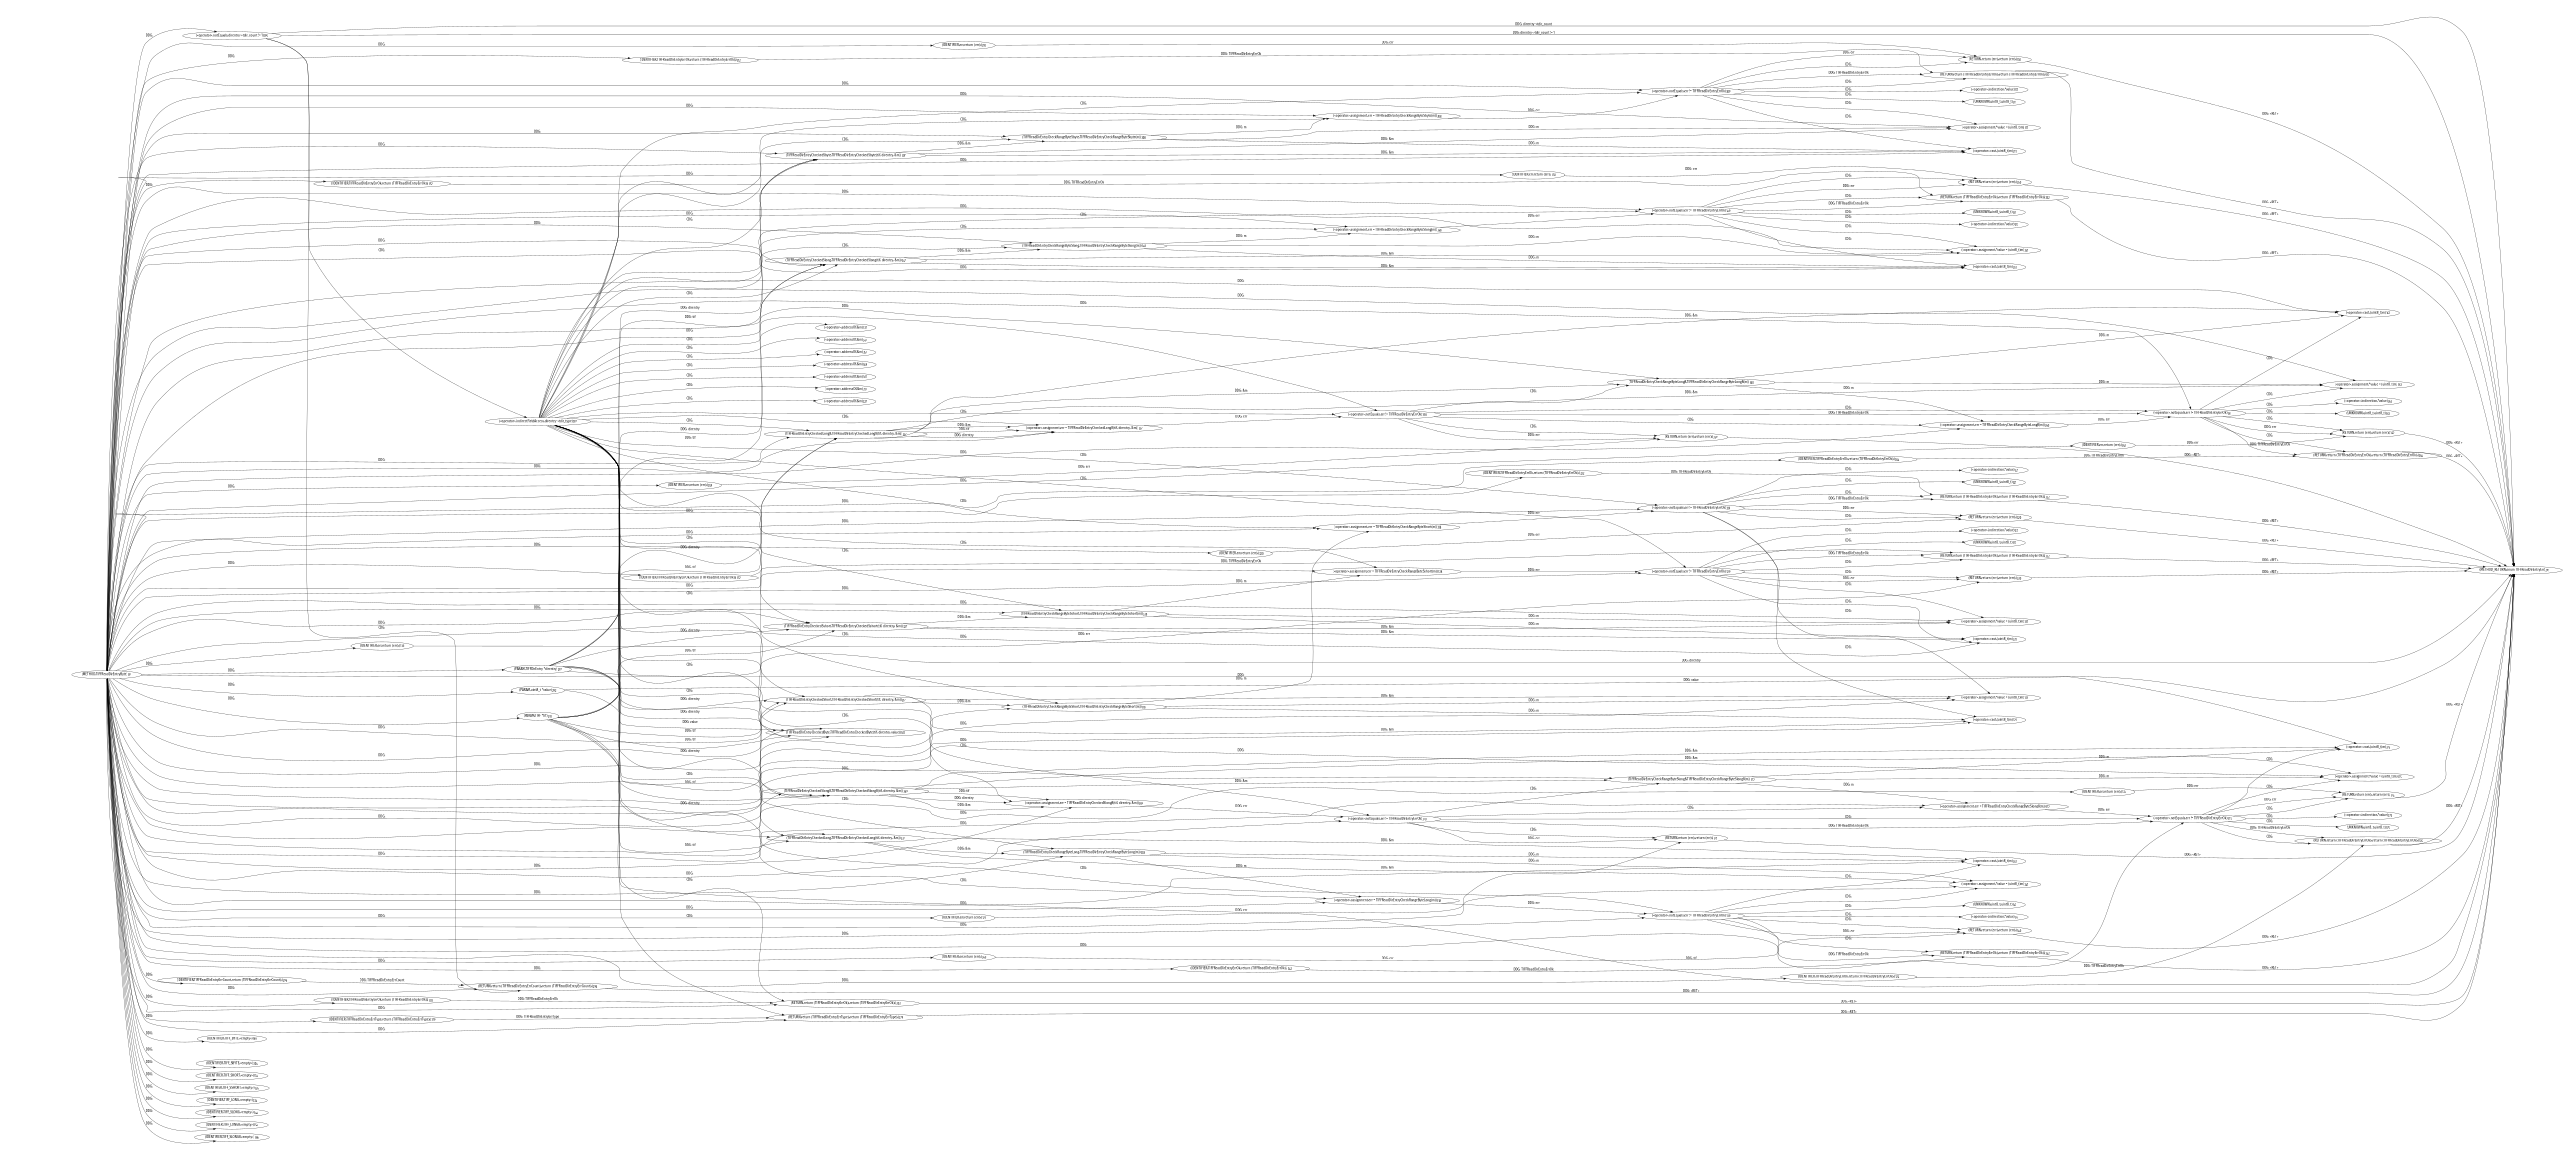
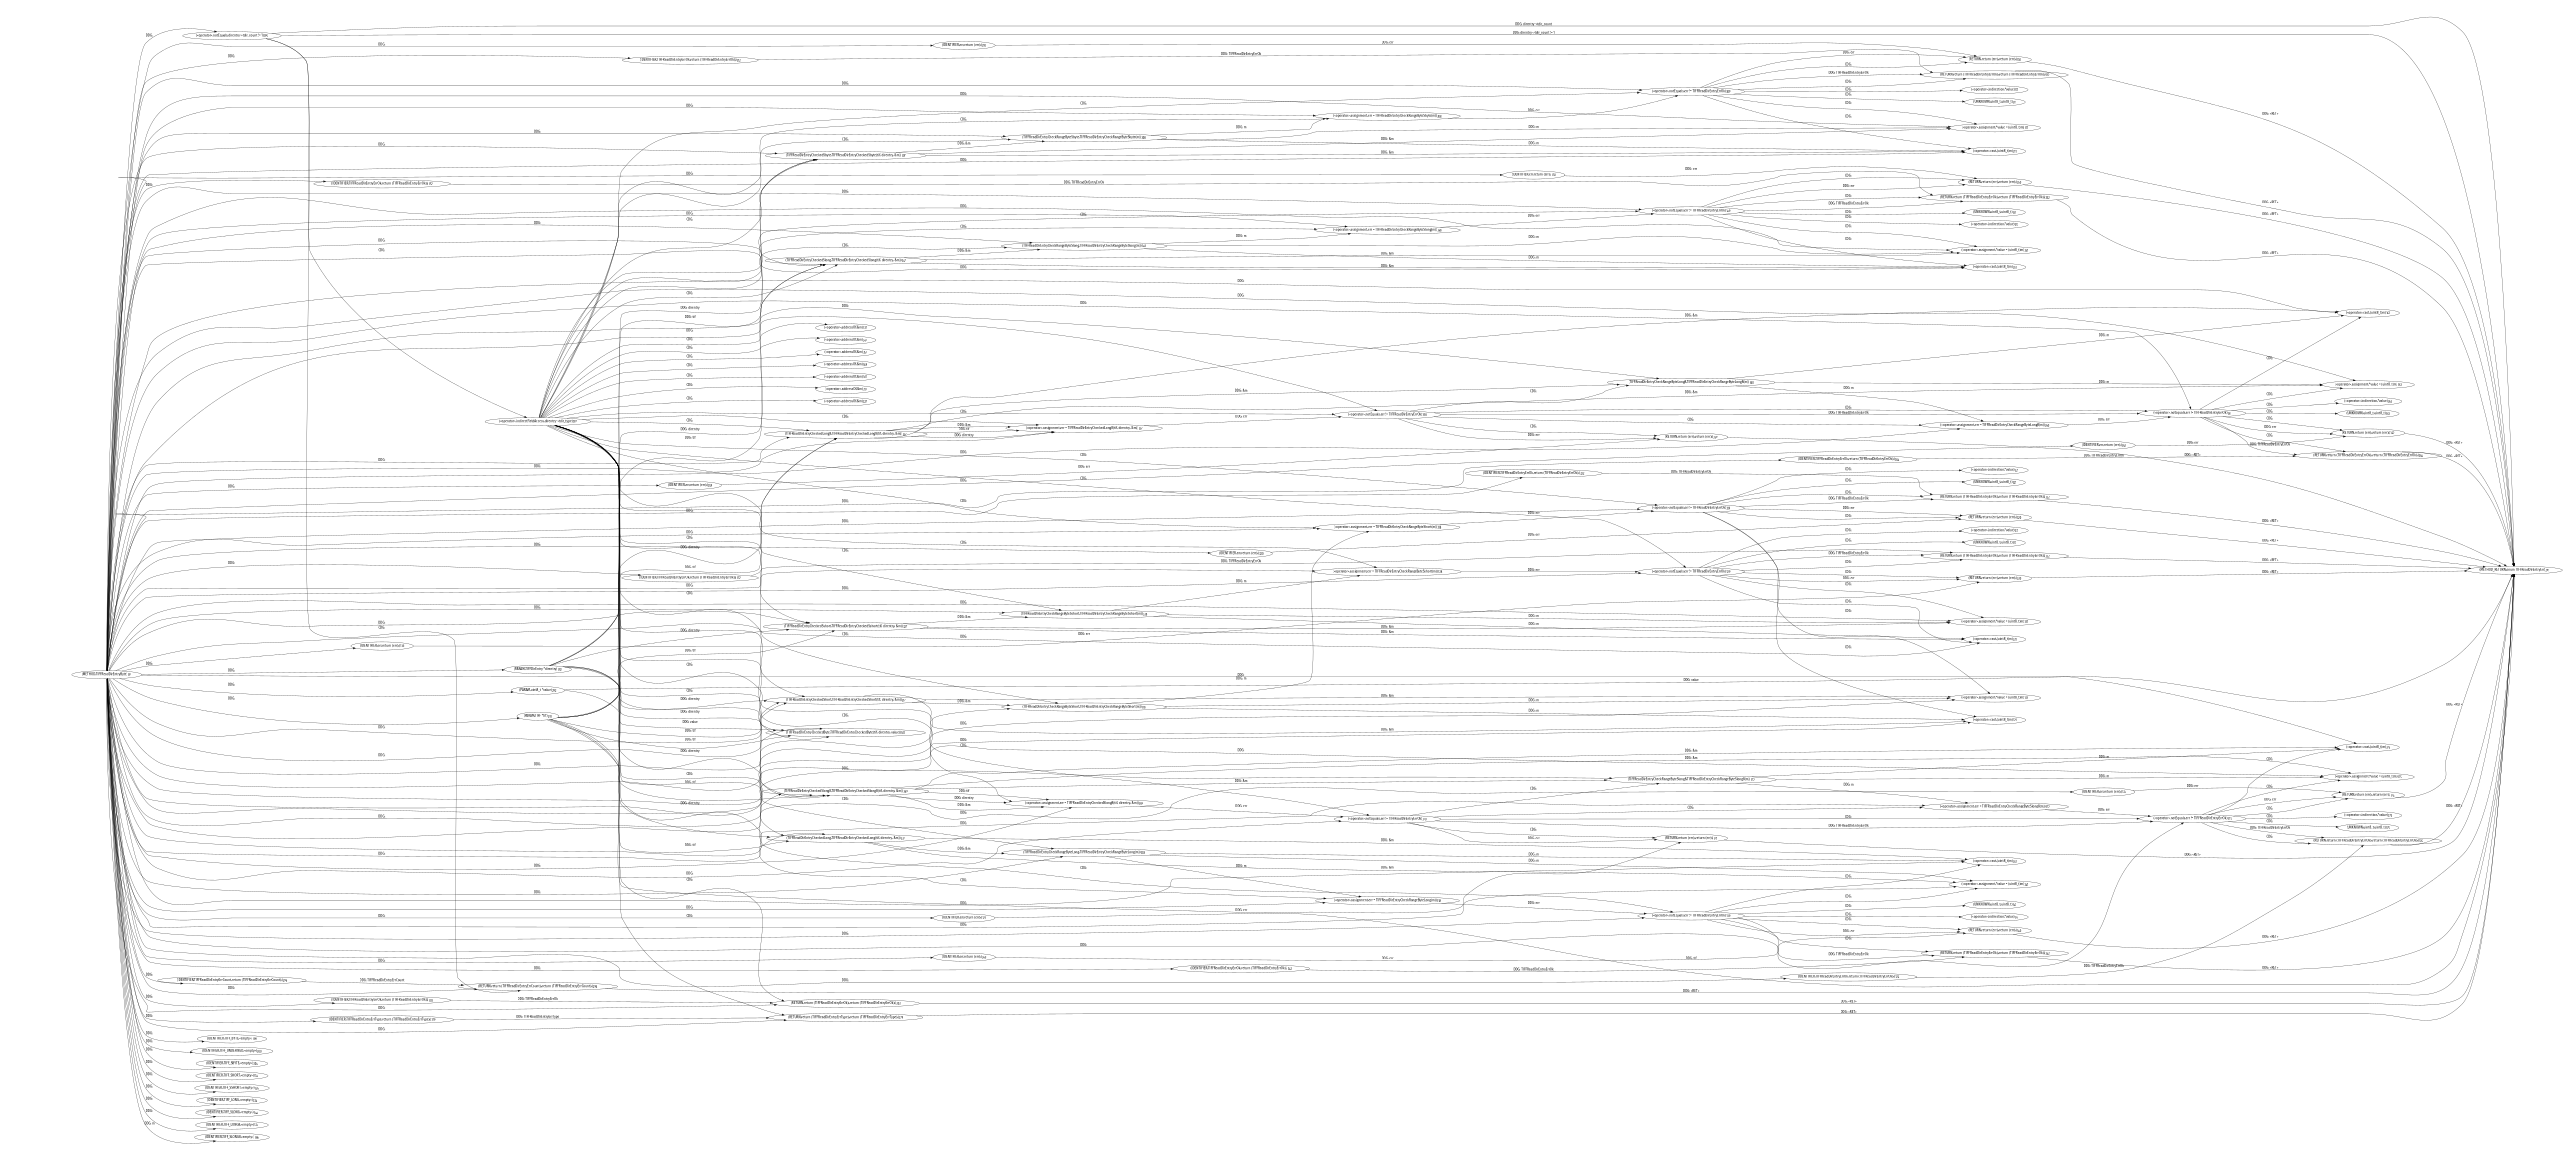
(1549, 662) -> none
(560, 669) -> (560, 669)
(255, 1039) -> (255, 1039)
none -> (232, 1051)
(150, 1124) -> (150, 1124)
(256, 1125) -> (256, 1125)
